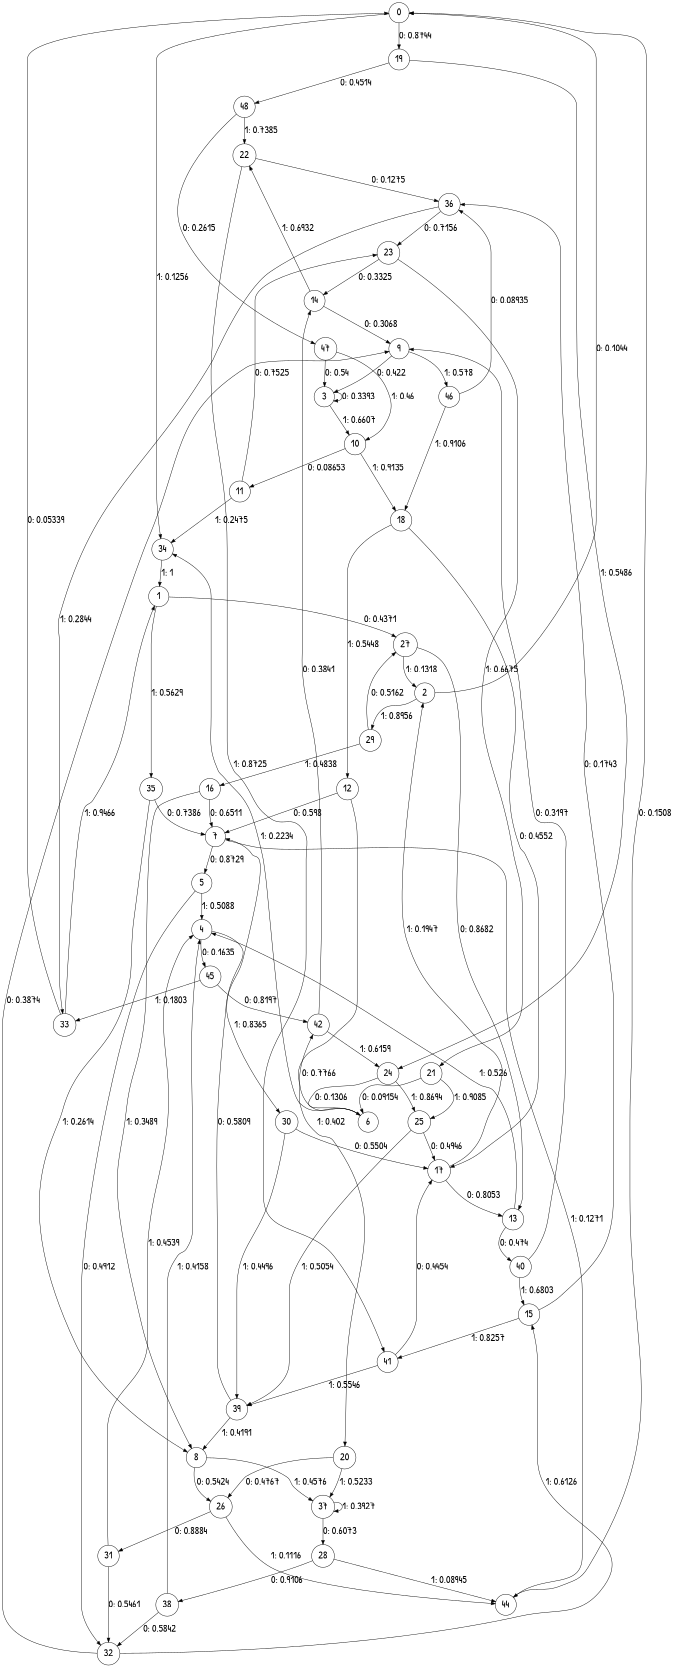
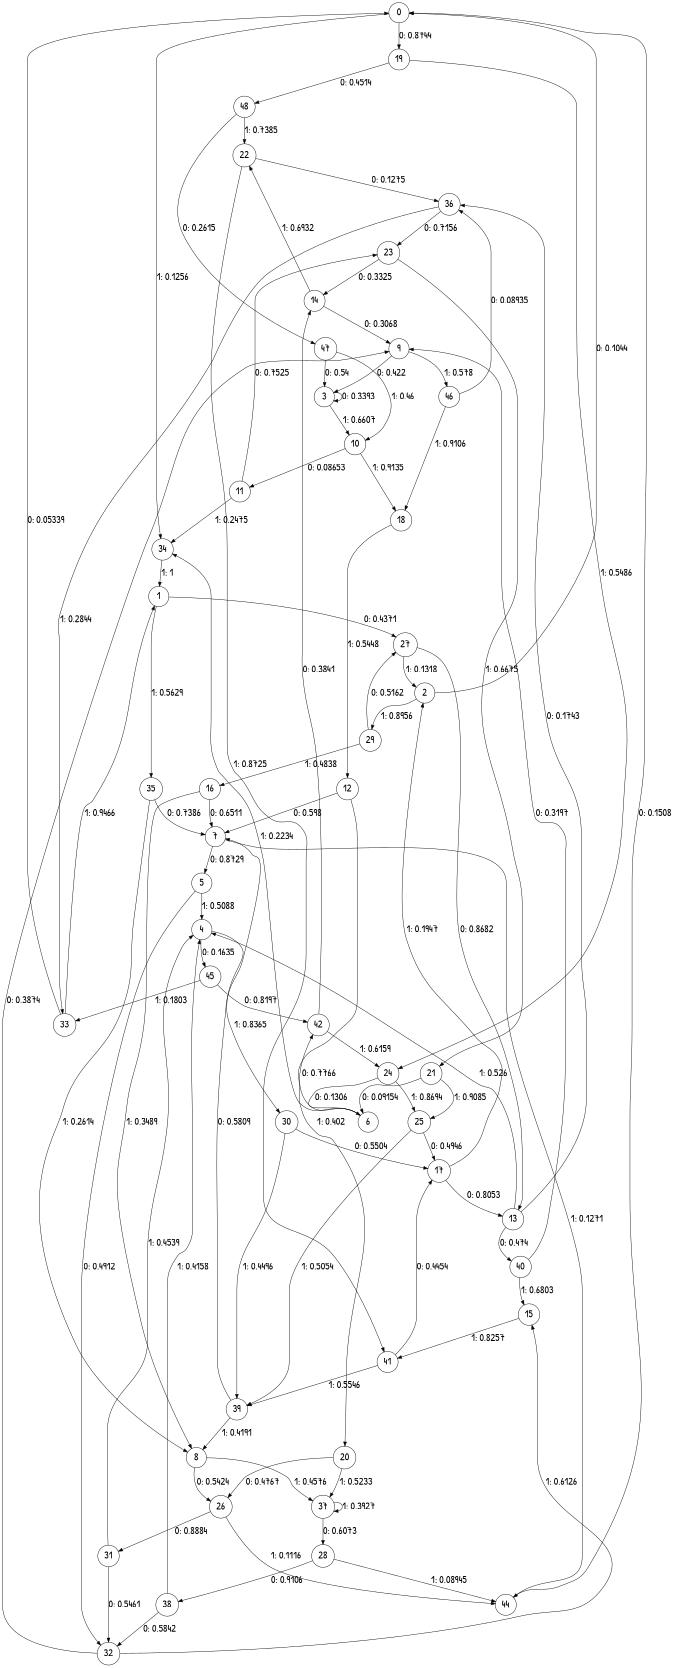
(585, 738) -> (543, 695)
(523, 851) -> none
